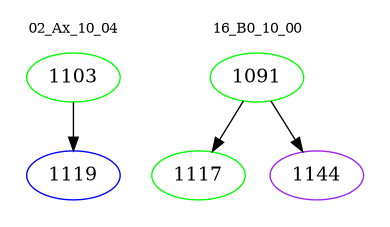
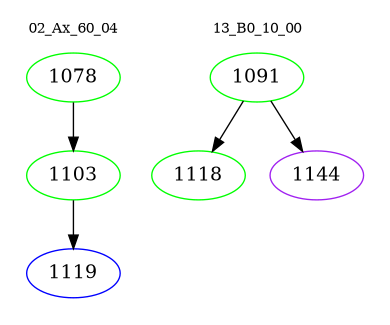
(73, 29) -> (73, 29)
(258, 29) -> (258, 29)
none -> (73, 78)
(199, 175) -> (199, 175)
